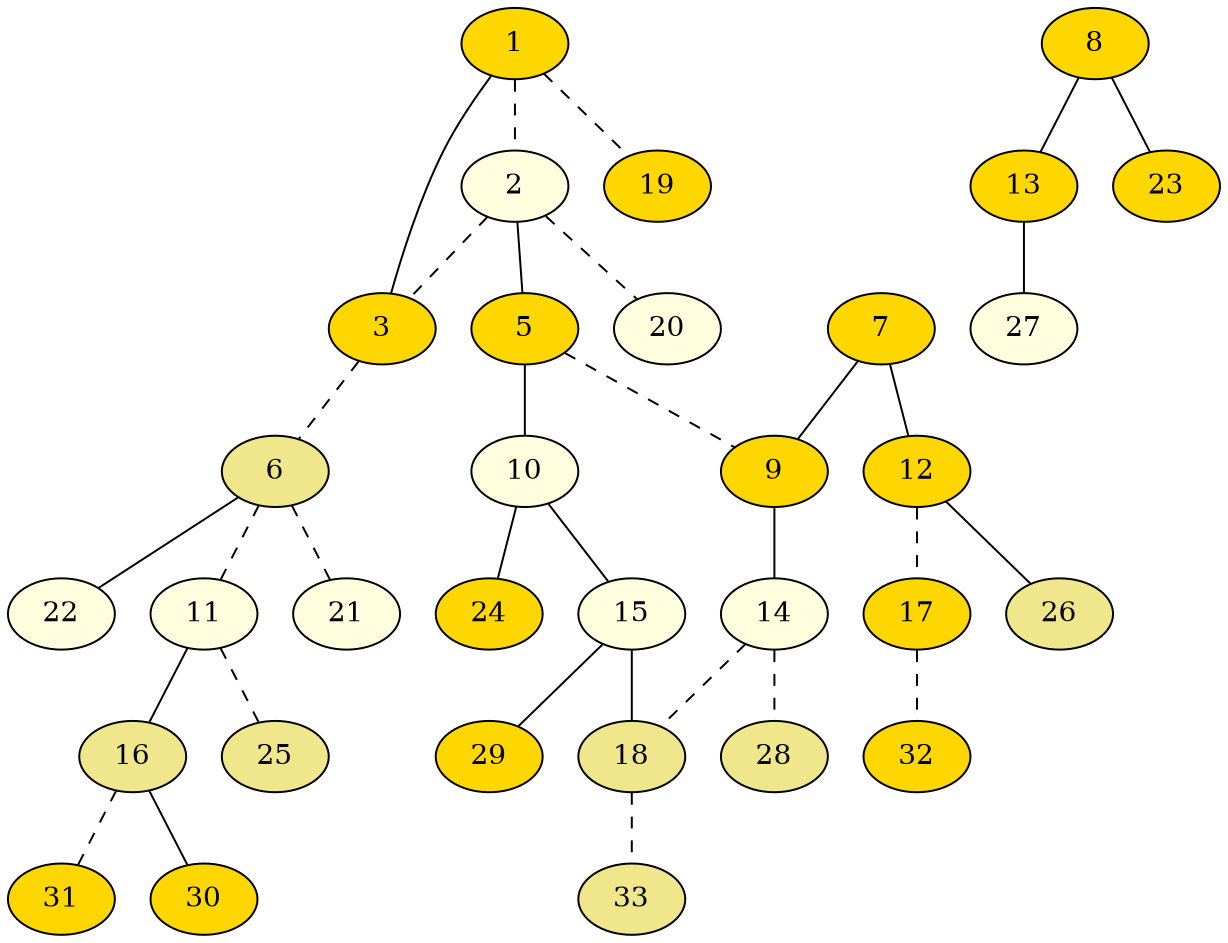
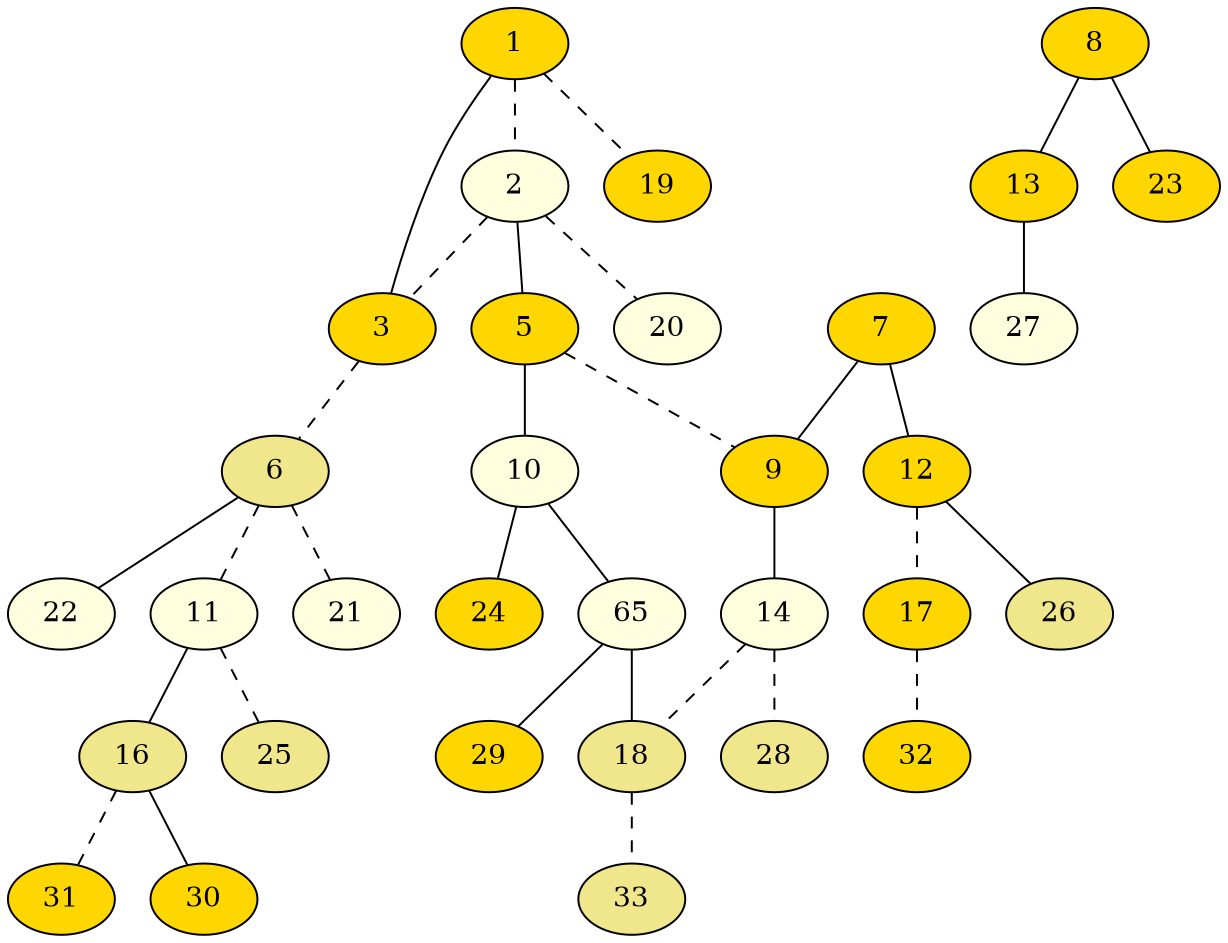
(632, 614) -> (632, 614)
